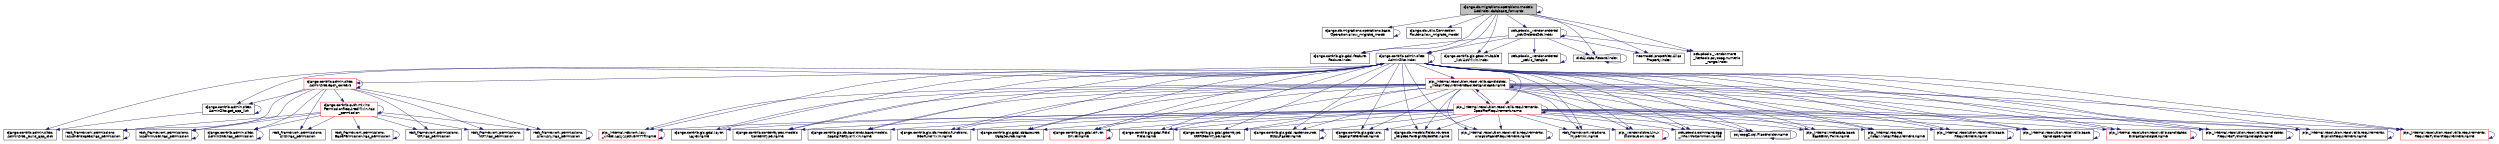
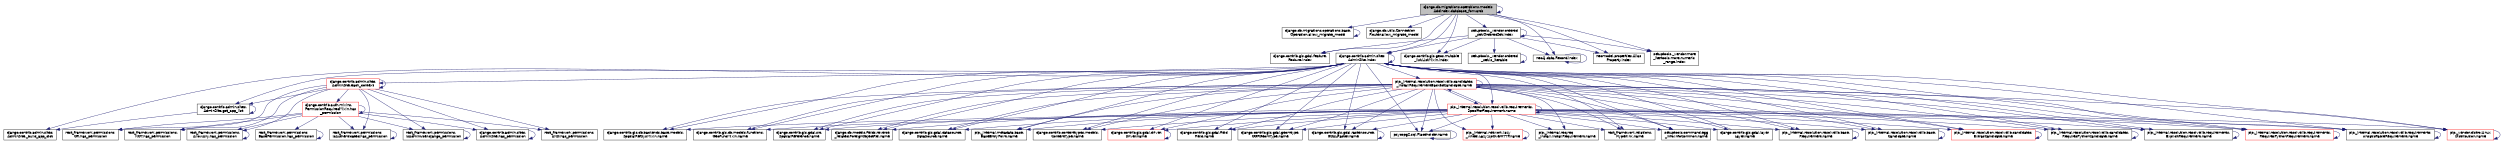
(1597, 58) -> (1557, 58)
(1717, 58) -> (1675, 58)
(925, 77) -> none
(1650, 80) -> none
(164, 135) -> (433, 135)
